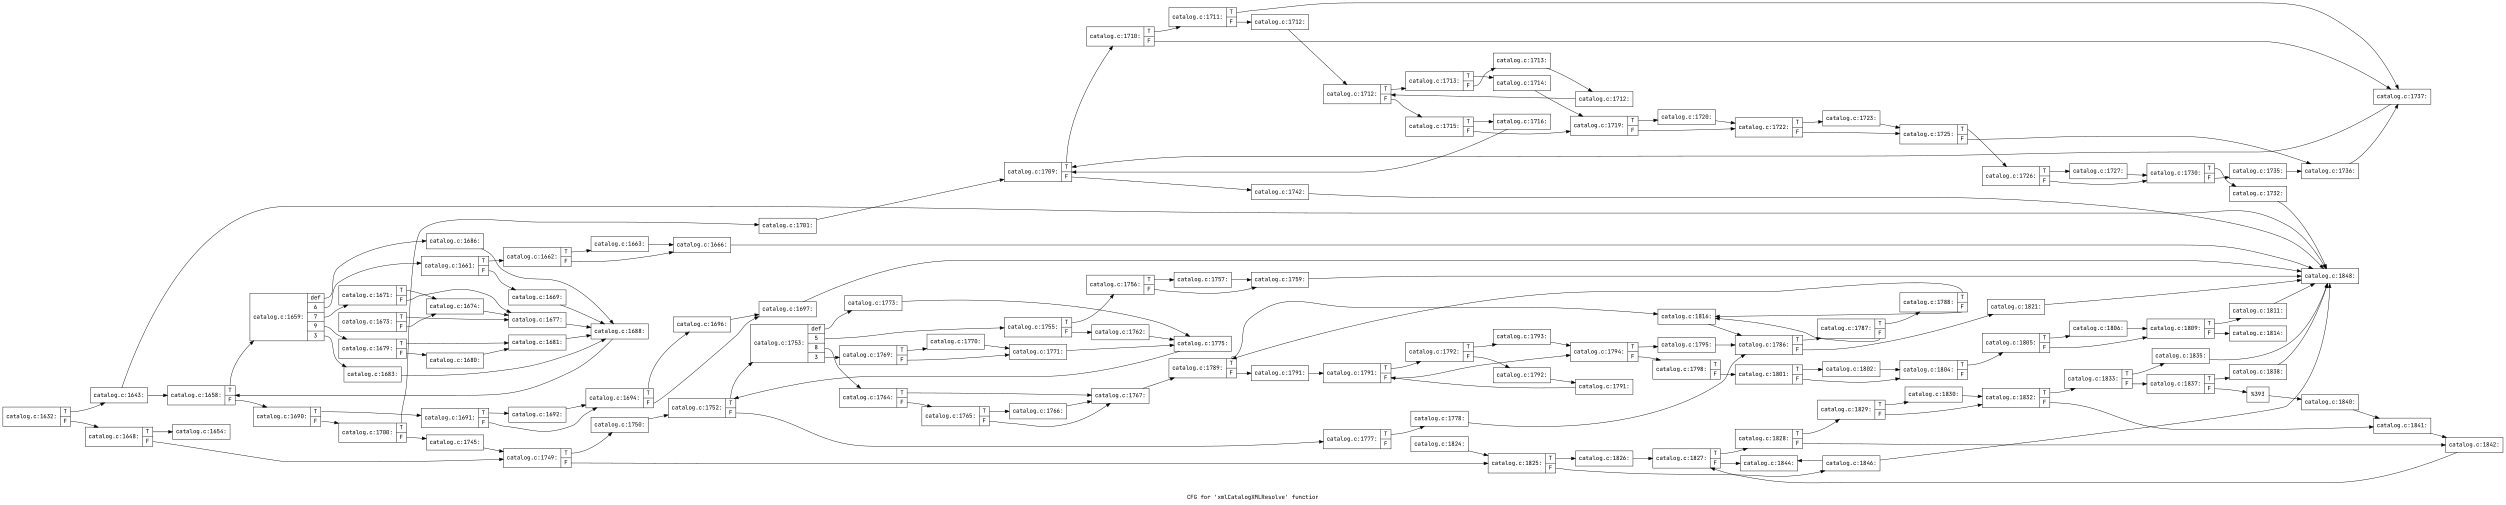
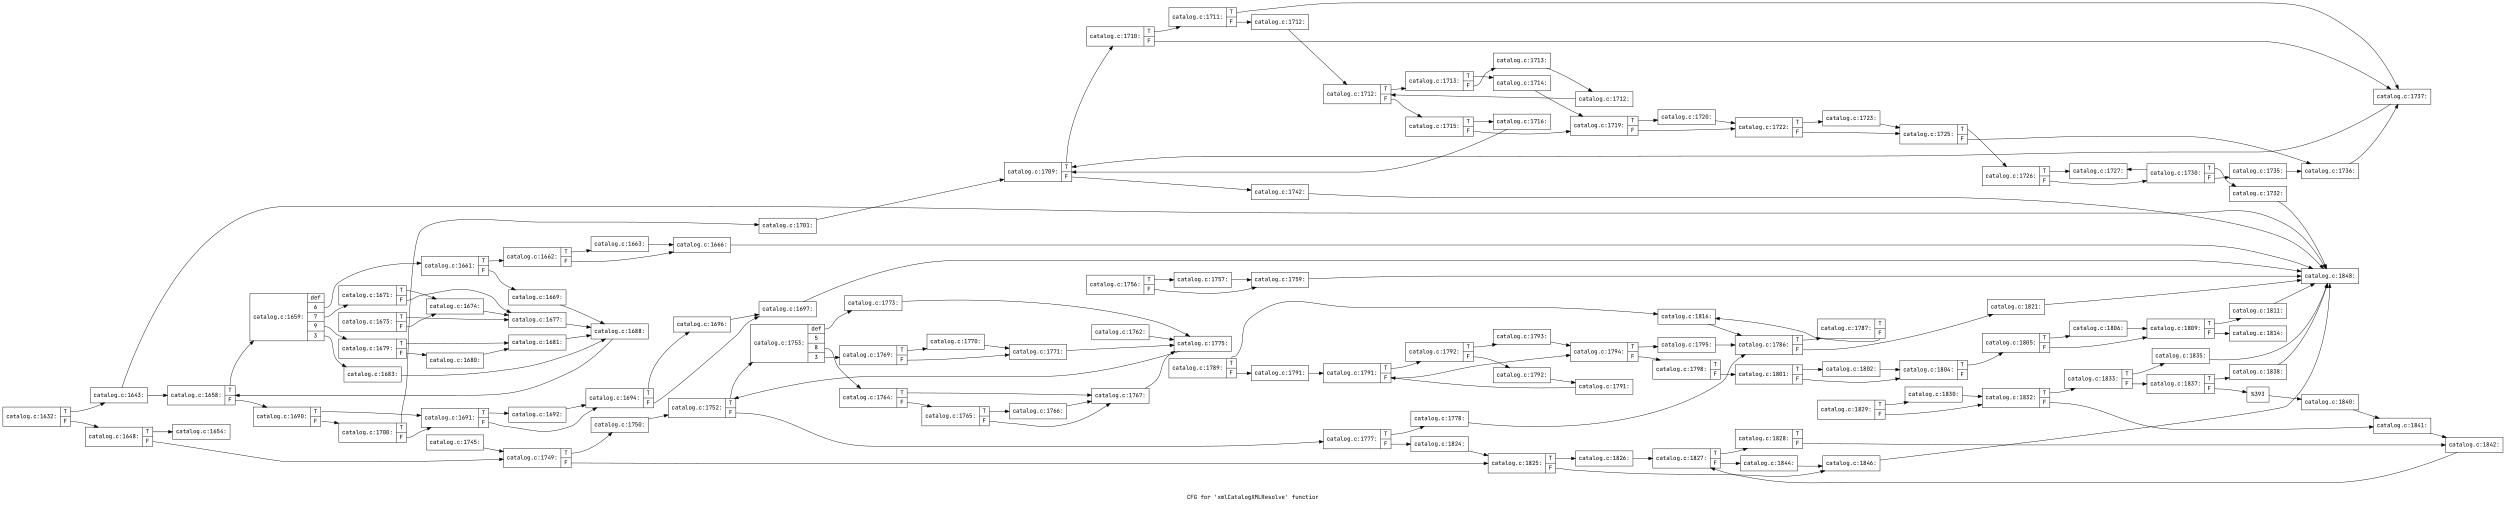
(2135, 175) -> (2139, 169)
(455, 241) -> none
(1934, 302) -> none
(1038, 327) -> none
(1157, 384) -> (1160, 372)
(1820, 430) -> none
(414, 438) -> (417, 434)
none -> (1399, 444)
(1812, 461) -> (1808, 466)
